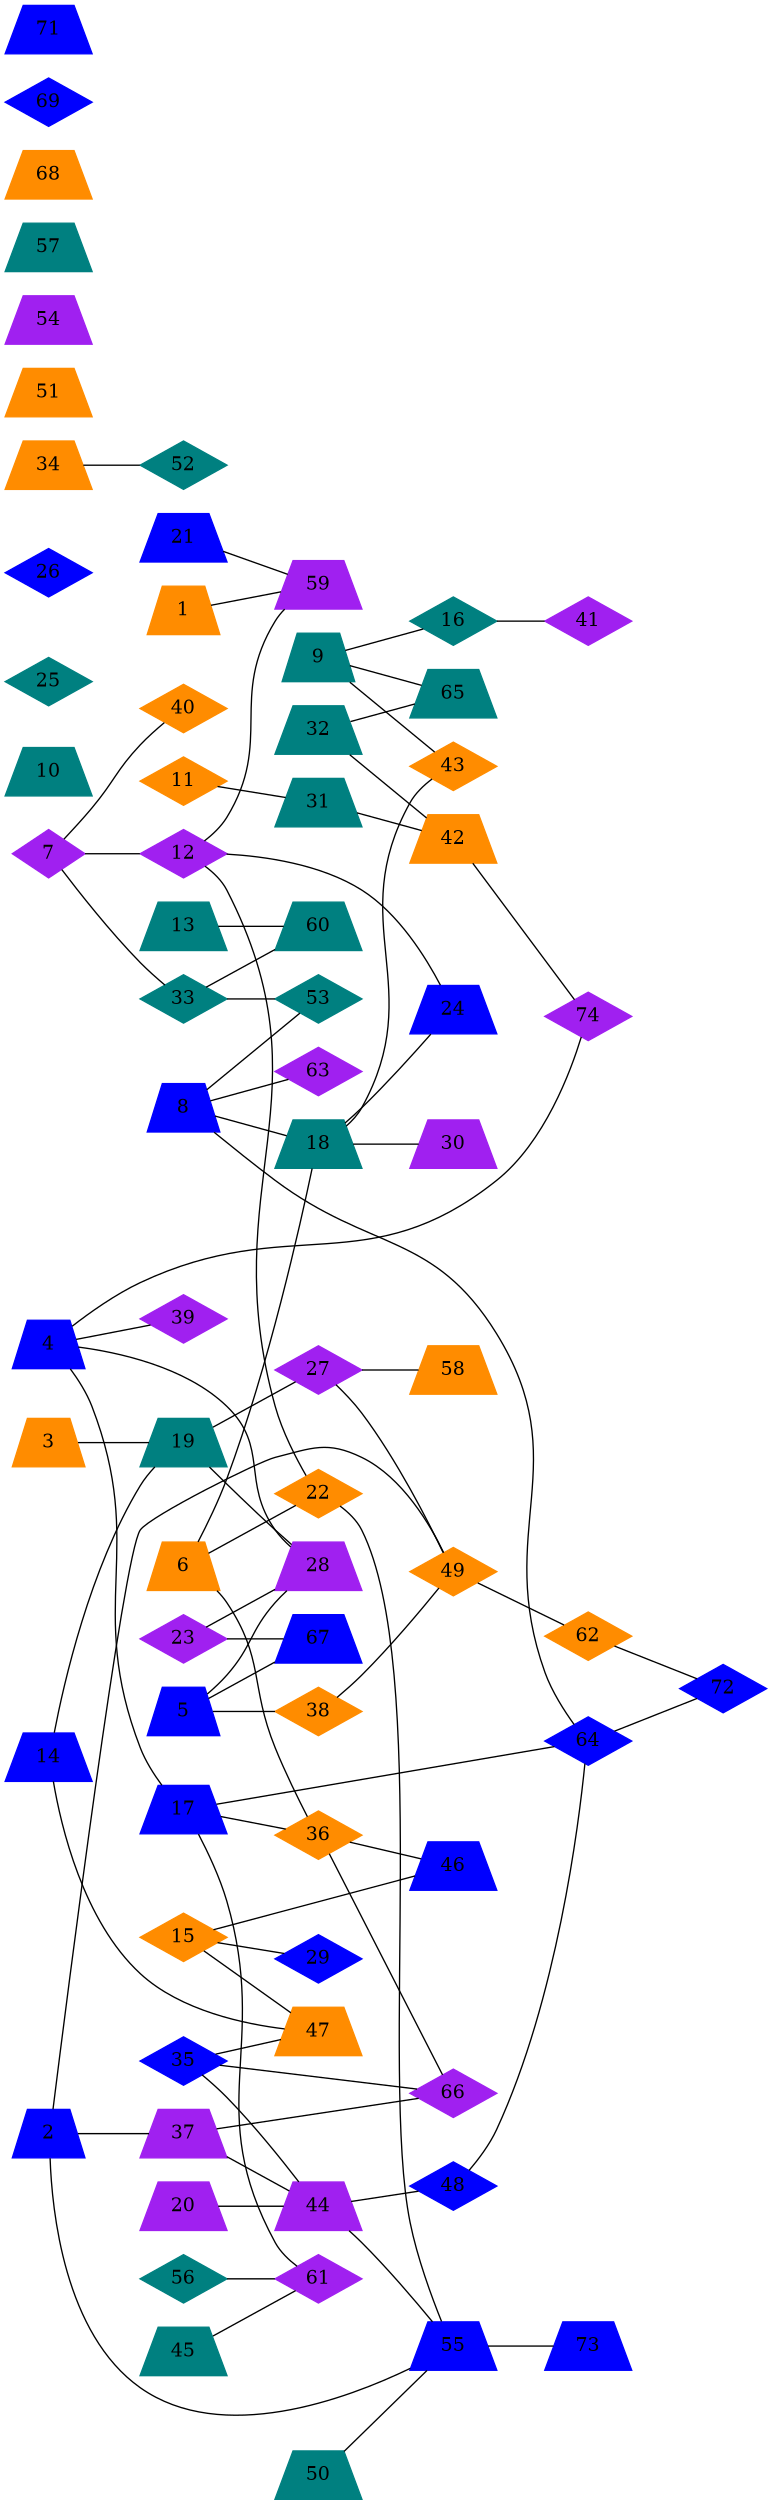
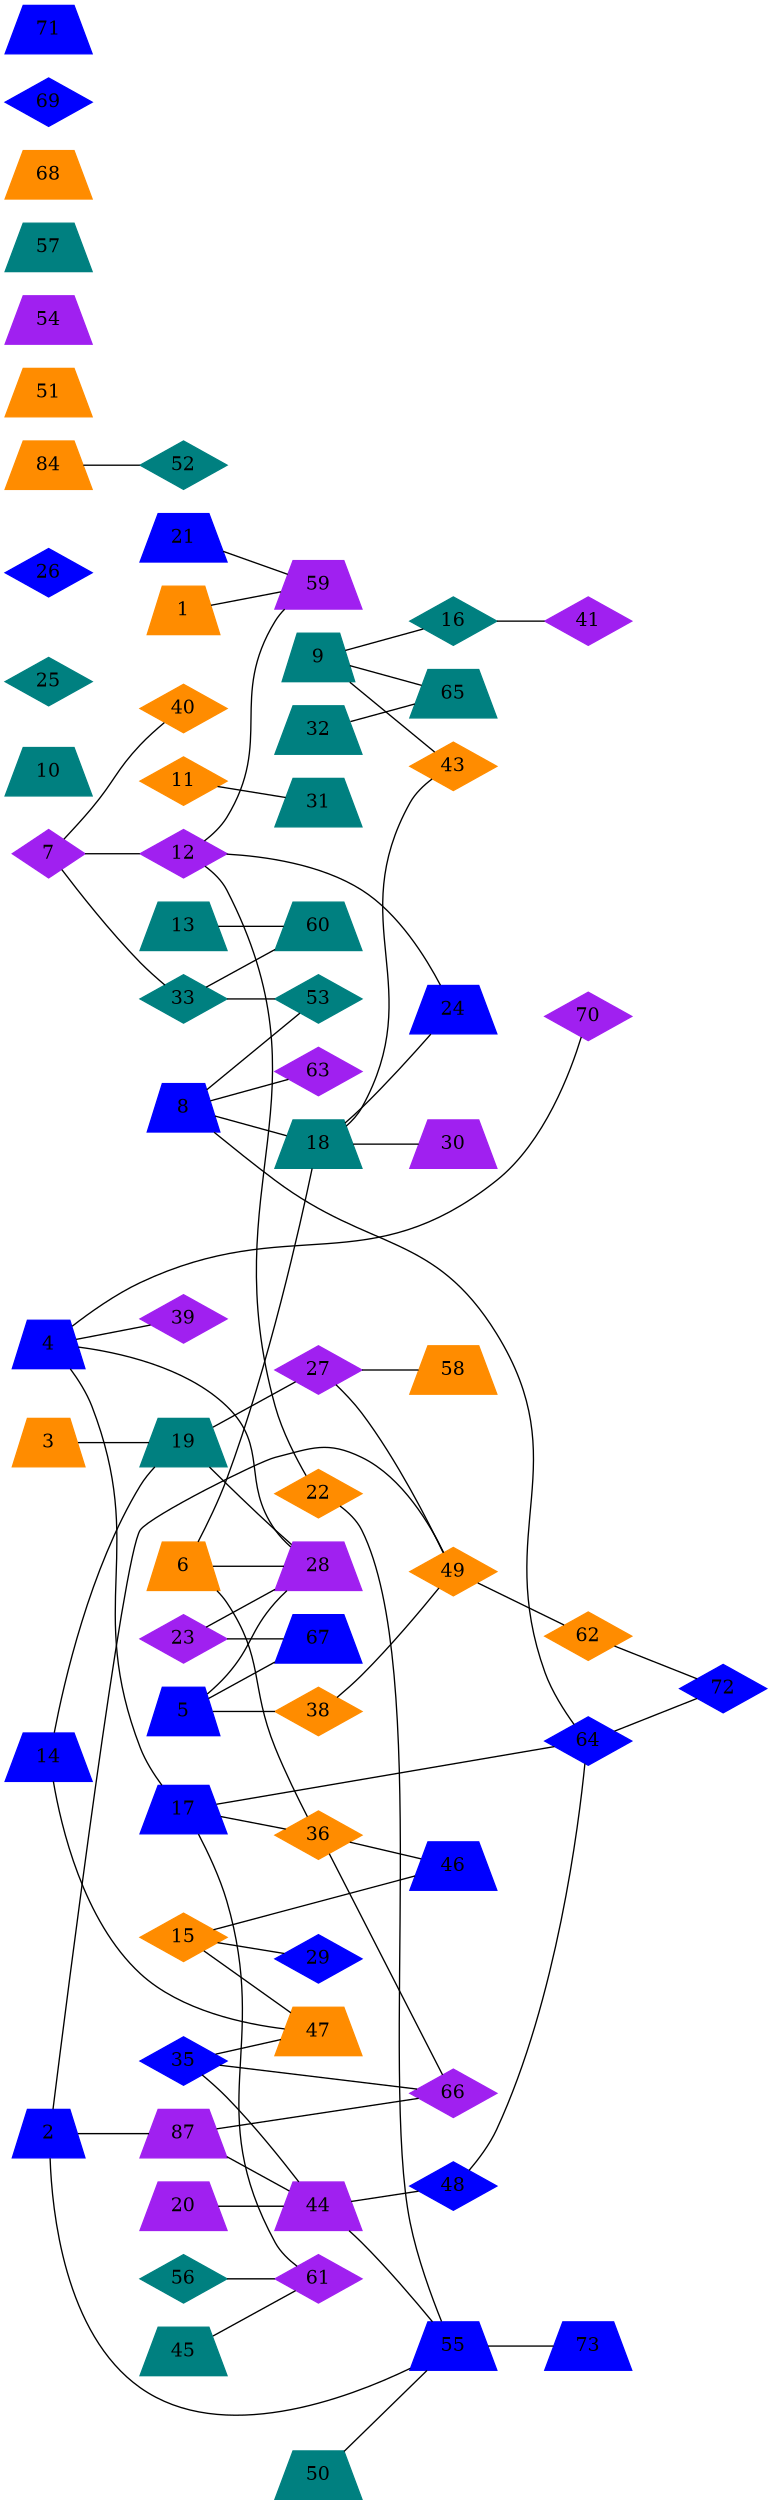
(49, 465) -> (49, 465)
(453, 839) -> none
(588, 1016) -> (588, 1016)
(252, 1529) -> (248, 1566)
(184, 2134) -> (184, 2134)
